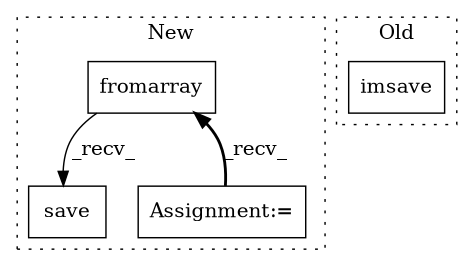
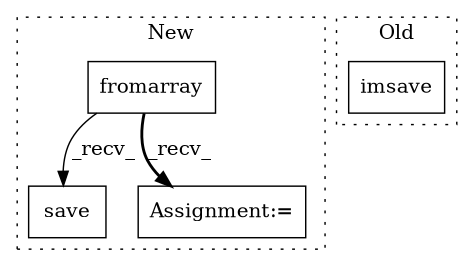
(223, 152) -> (143, 147)
